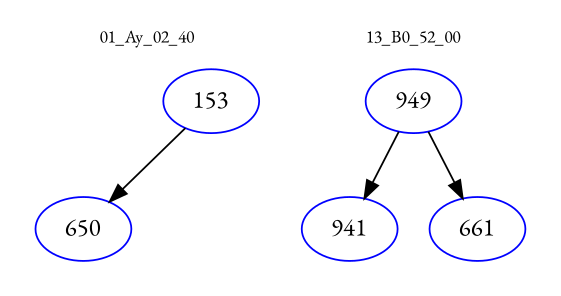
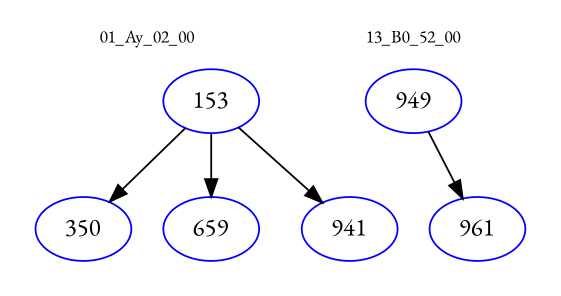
(147, 38) -> (147, 38)
(386, 157) -> (261, 148)
(83, 229) -> (83, 229)
none -> (211, 229)
(477, 229) -> (477, 229)
